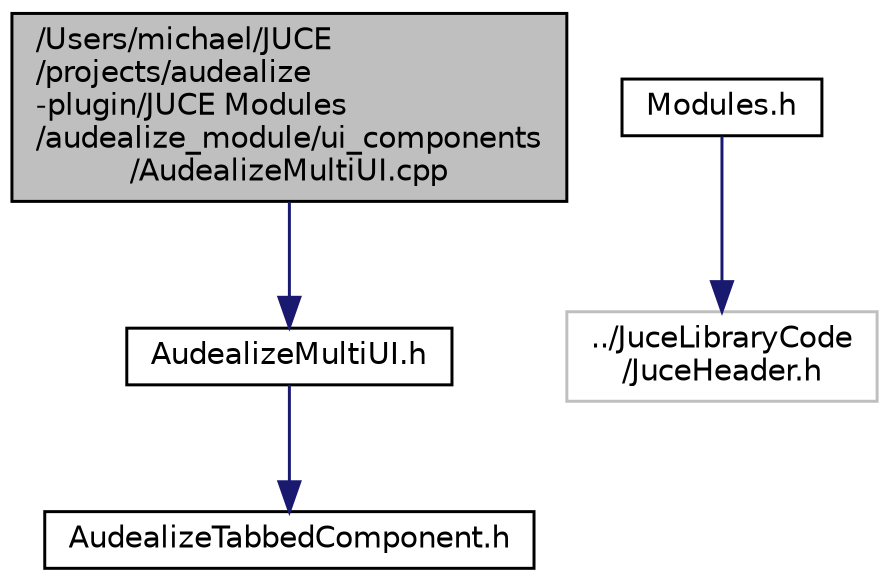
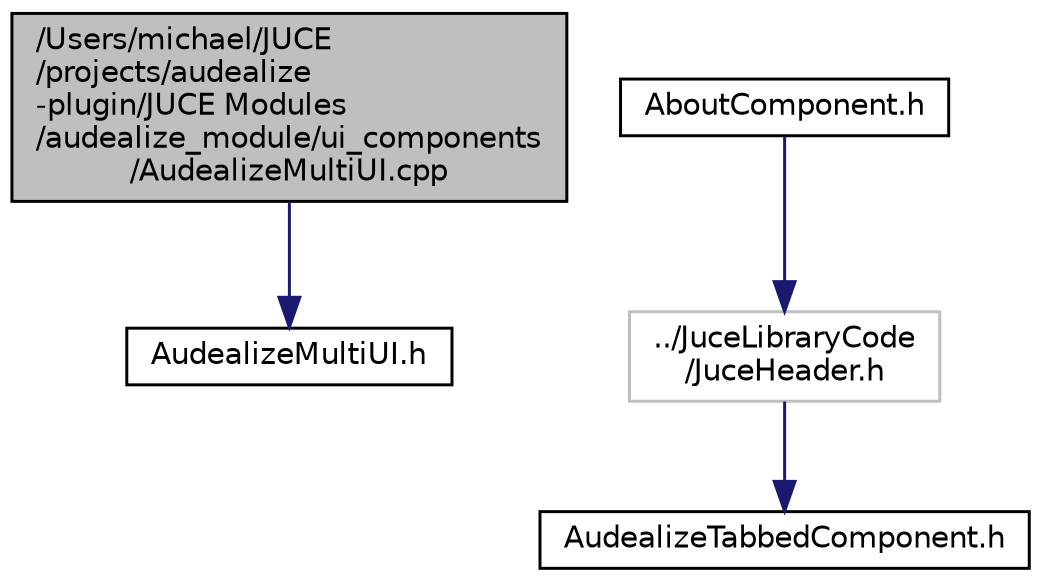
(722, 107) -> (785, 107)
(289, 433) -> (785, 441)
